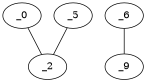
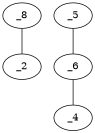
(22, 16) -> (22, 16)
(60, 41) -> (73, 41)
(124, 67) -> (73, 118)
